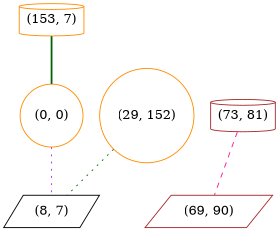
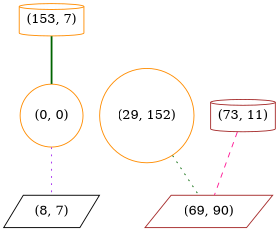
(243, 116) -> (243, 116)
(90, 172) -> (186, 175)
